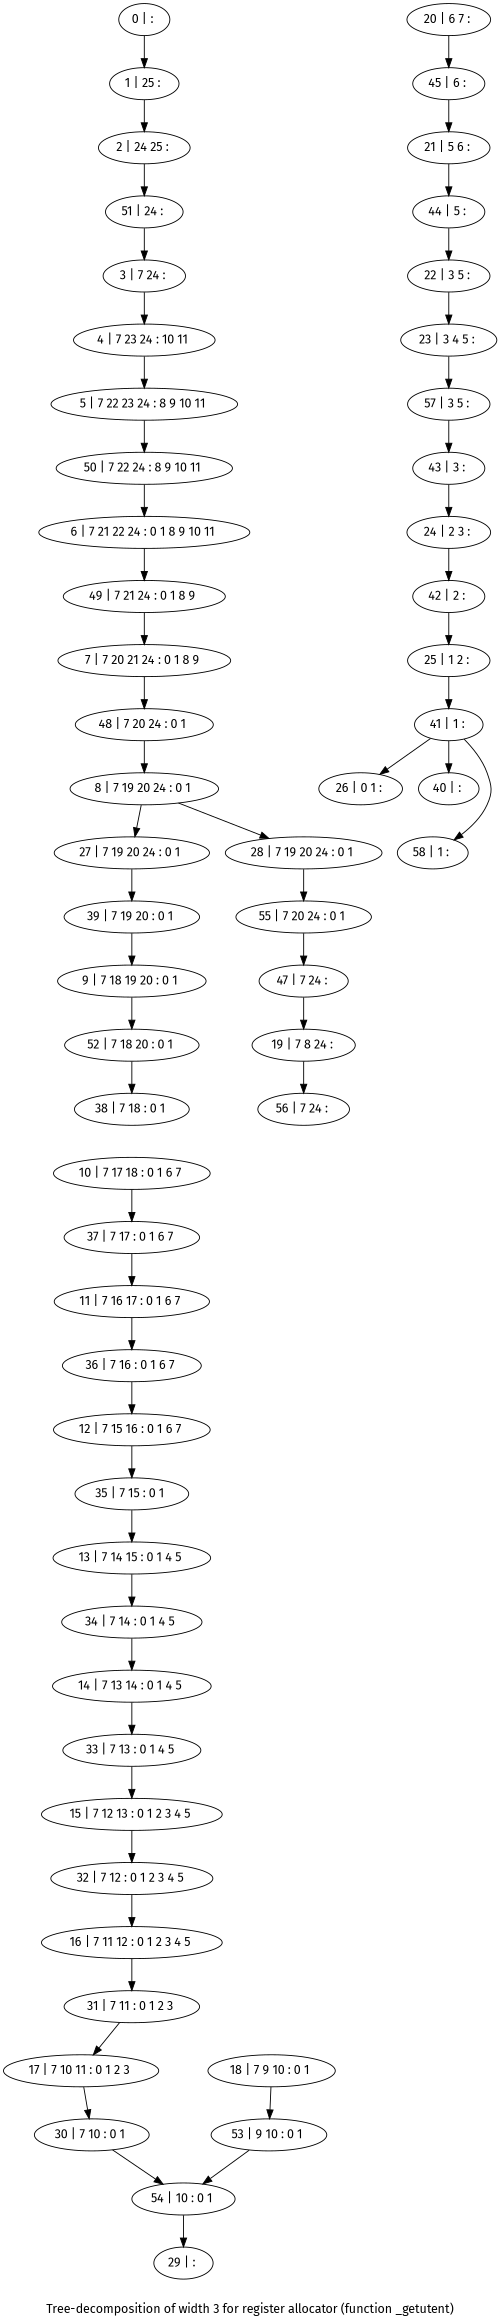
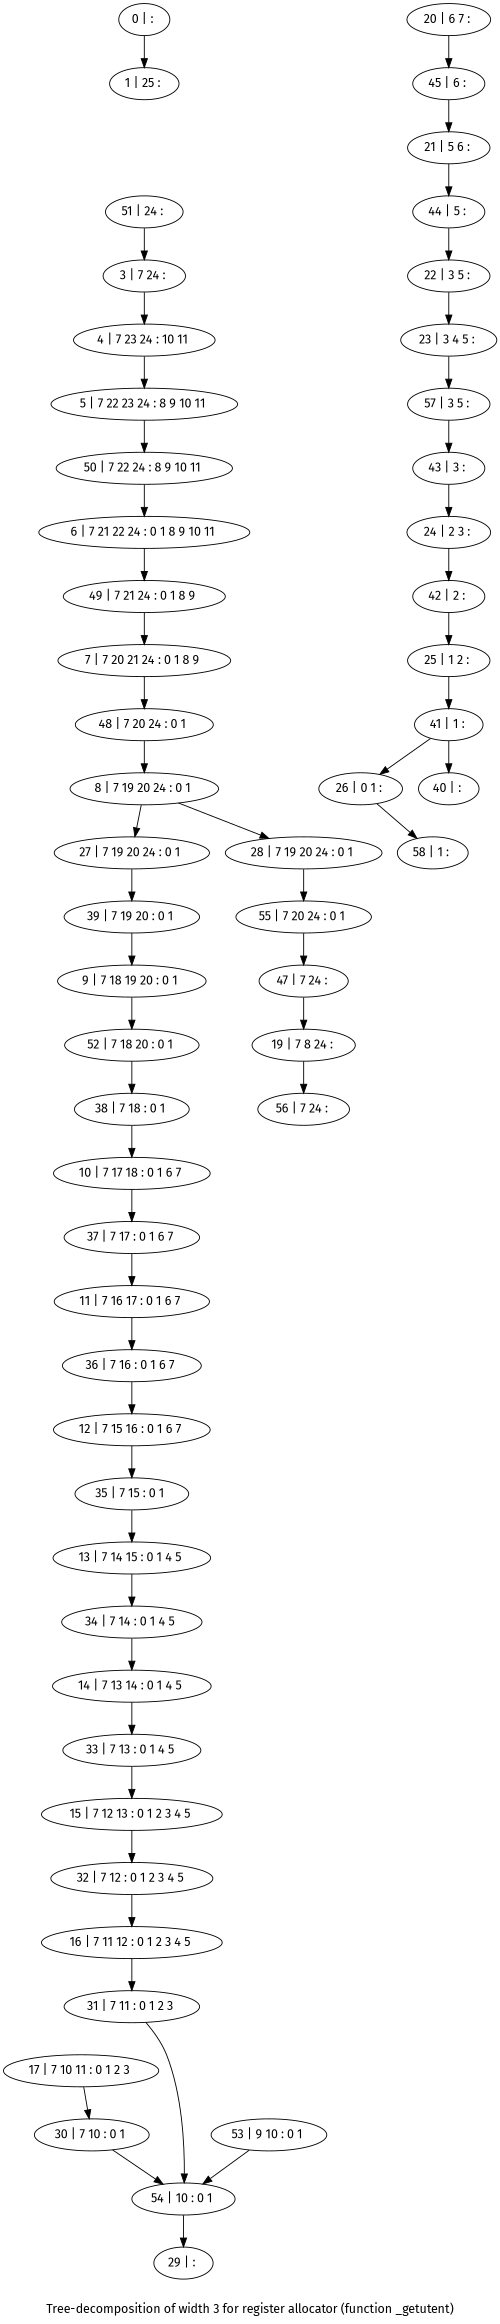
(144, 148) -> none
(491, 788) -> (394, 818)
none -> (132, 1137)
(109, 2035) -> (178, 2094)
(272, 2071) -> none
